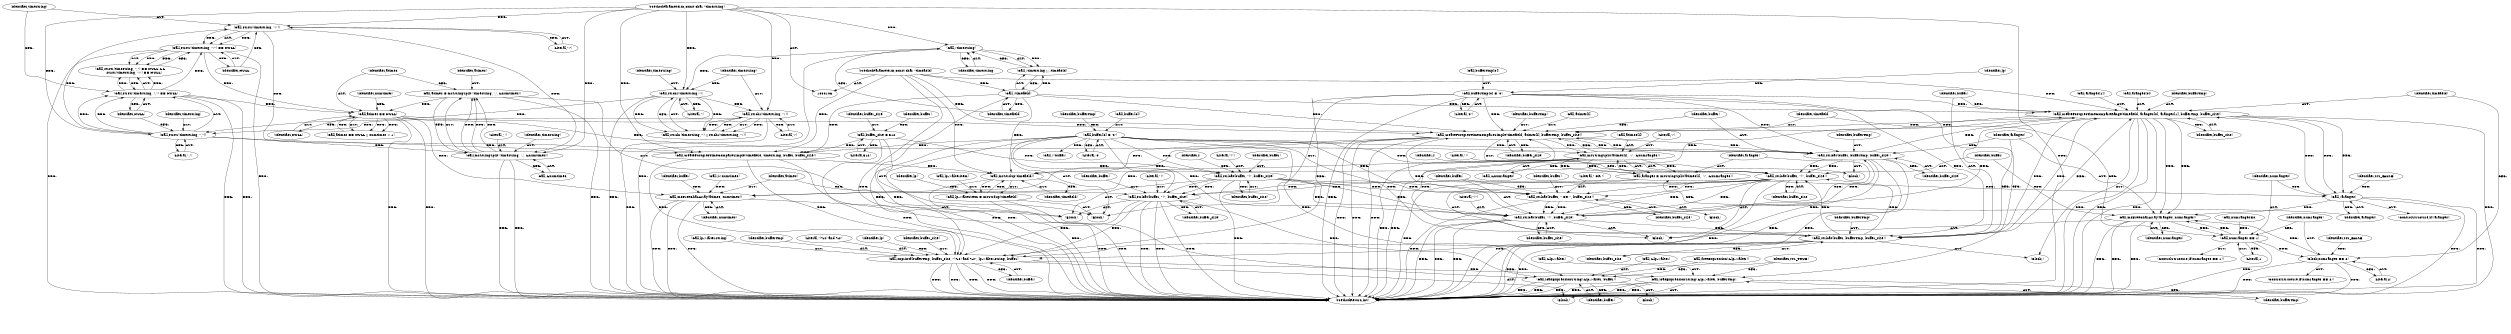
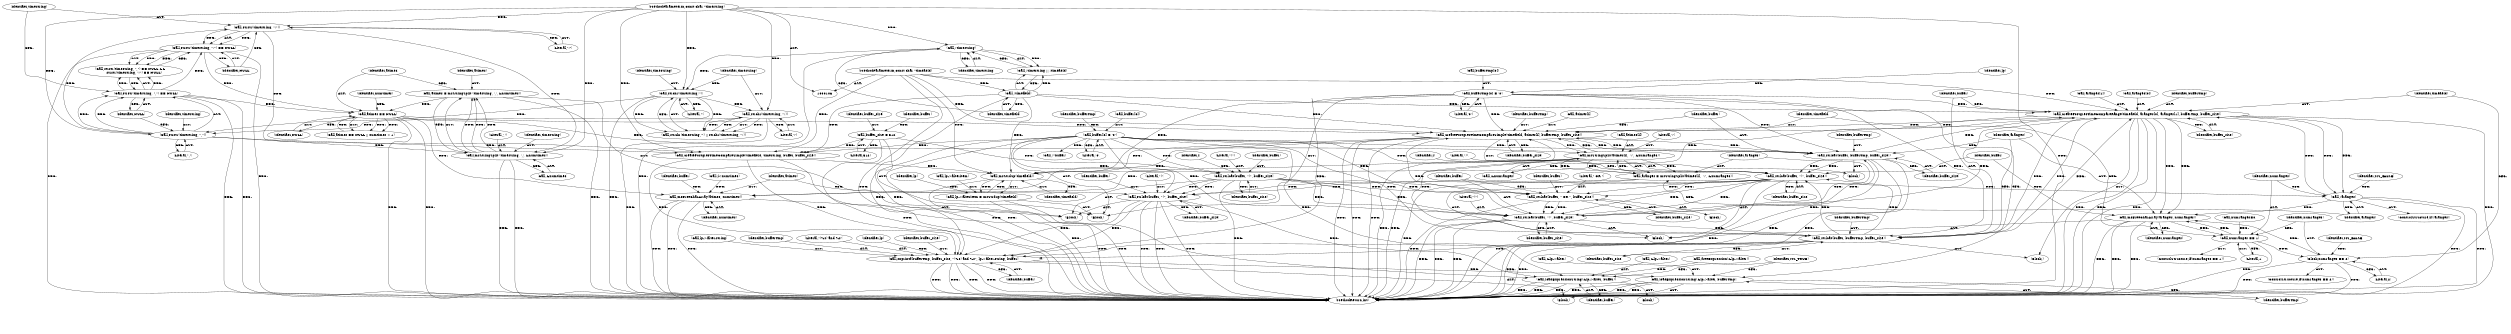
(1338, 159) -> (1236, 105)
